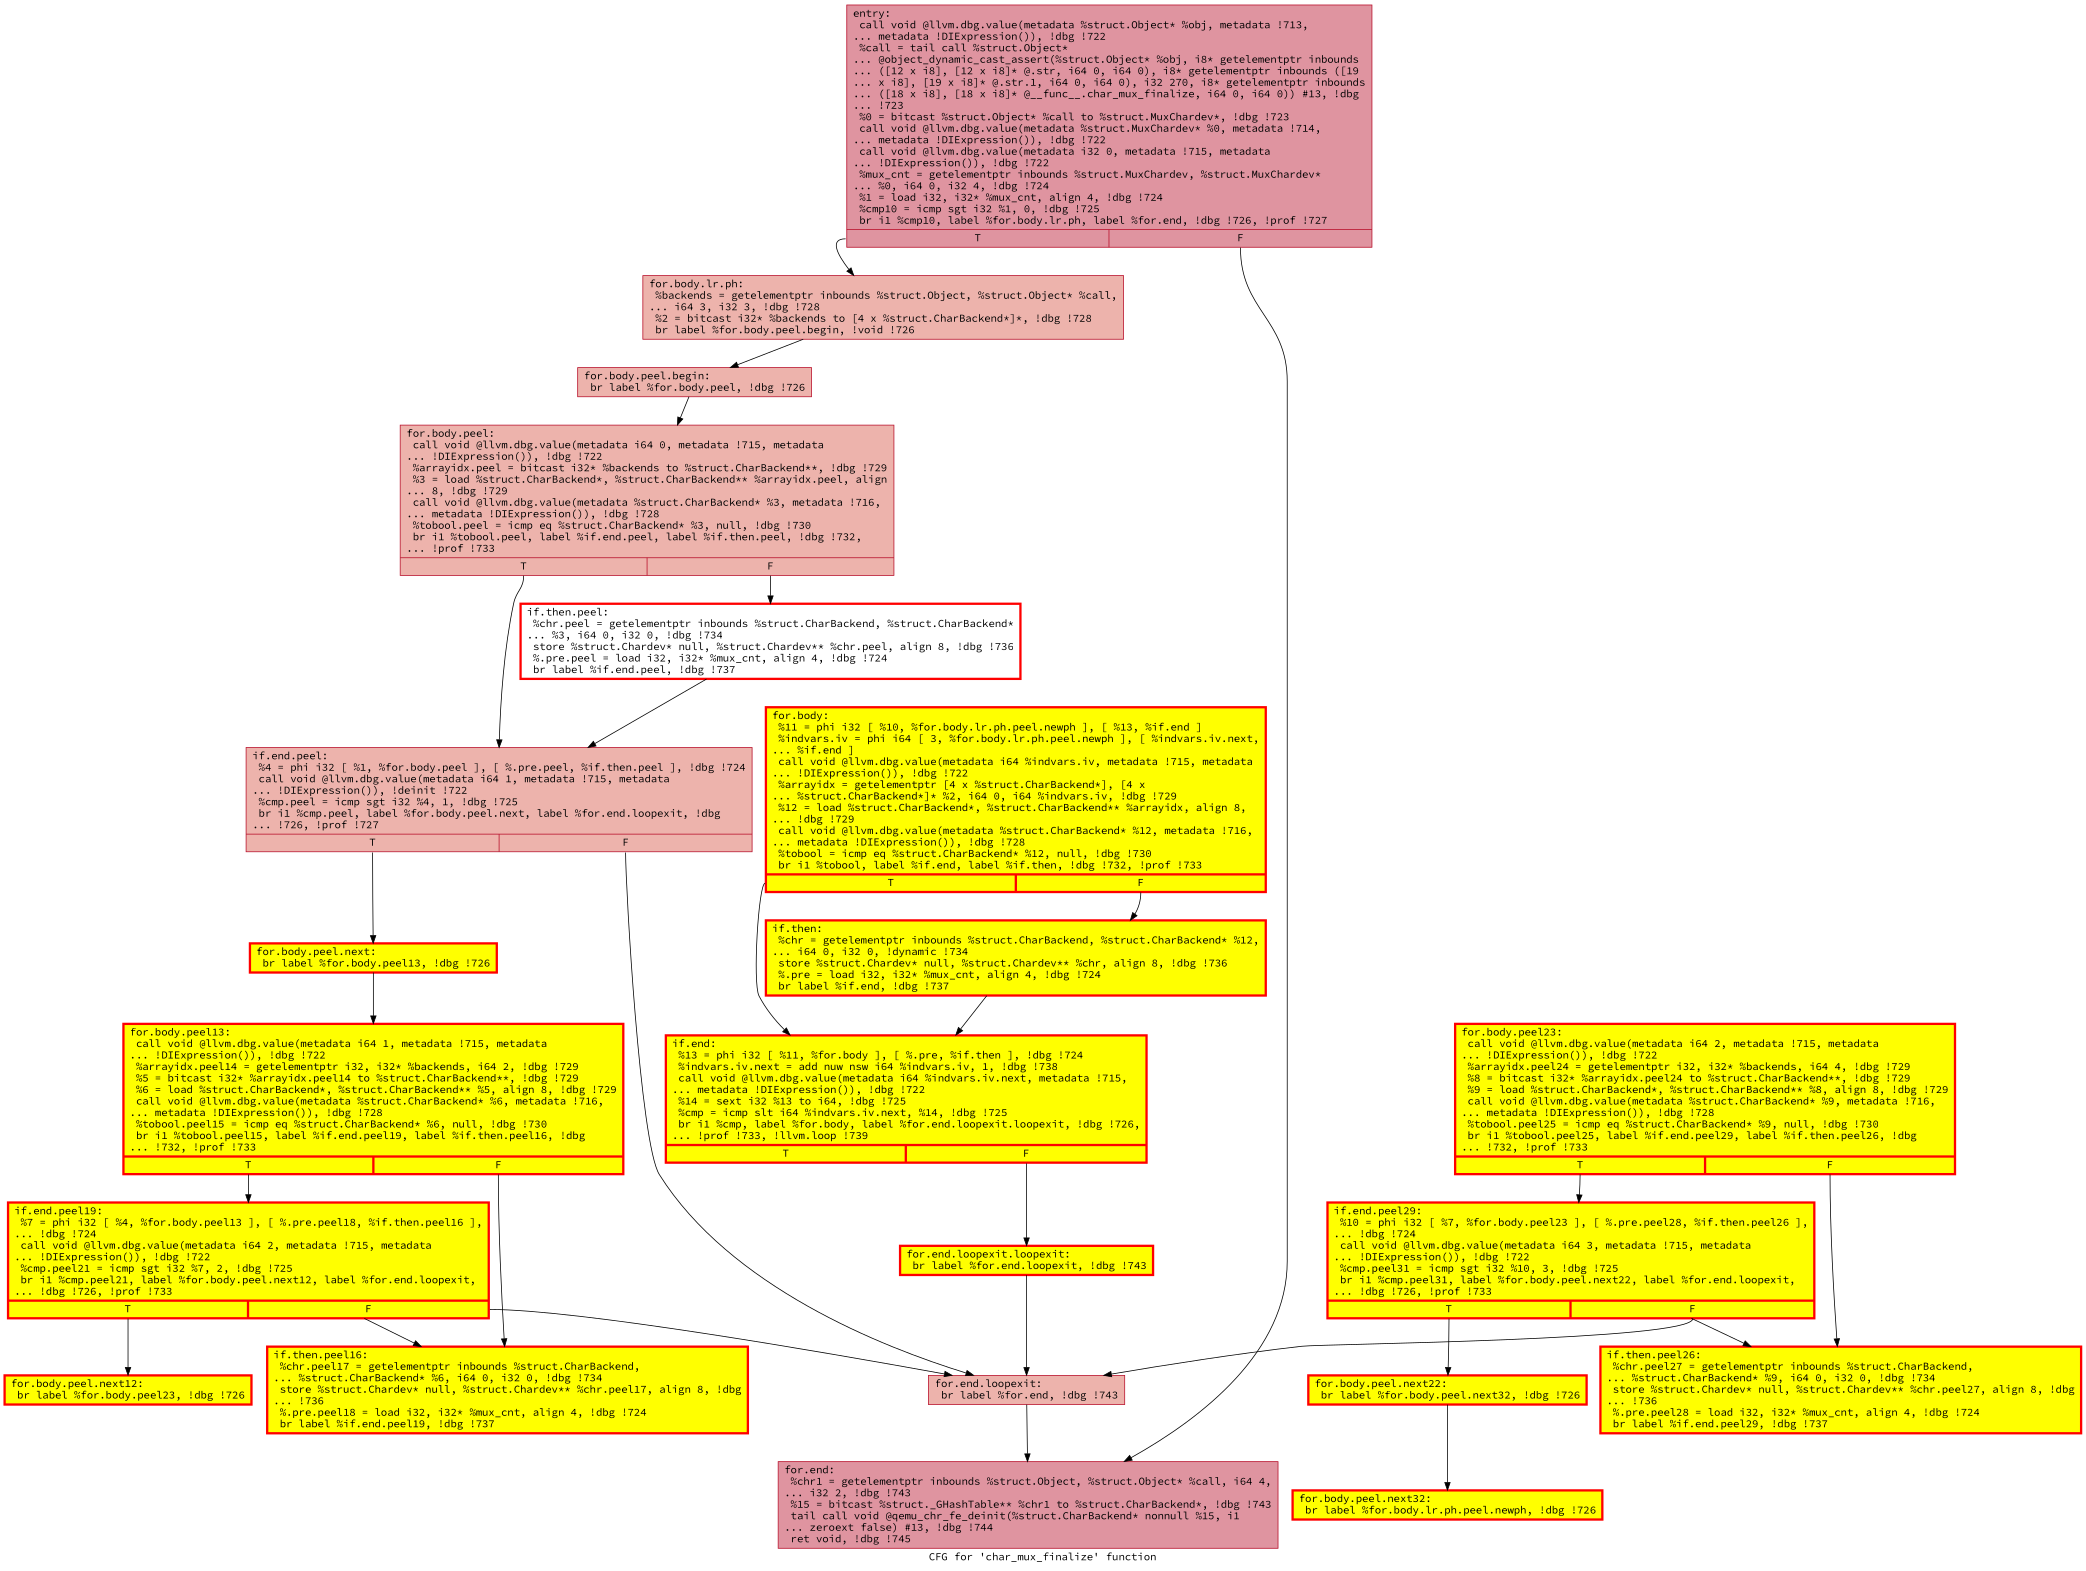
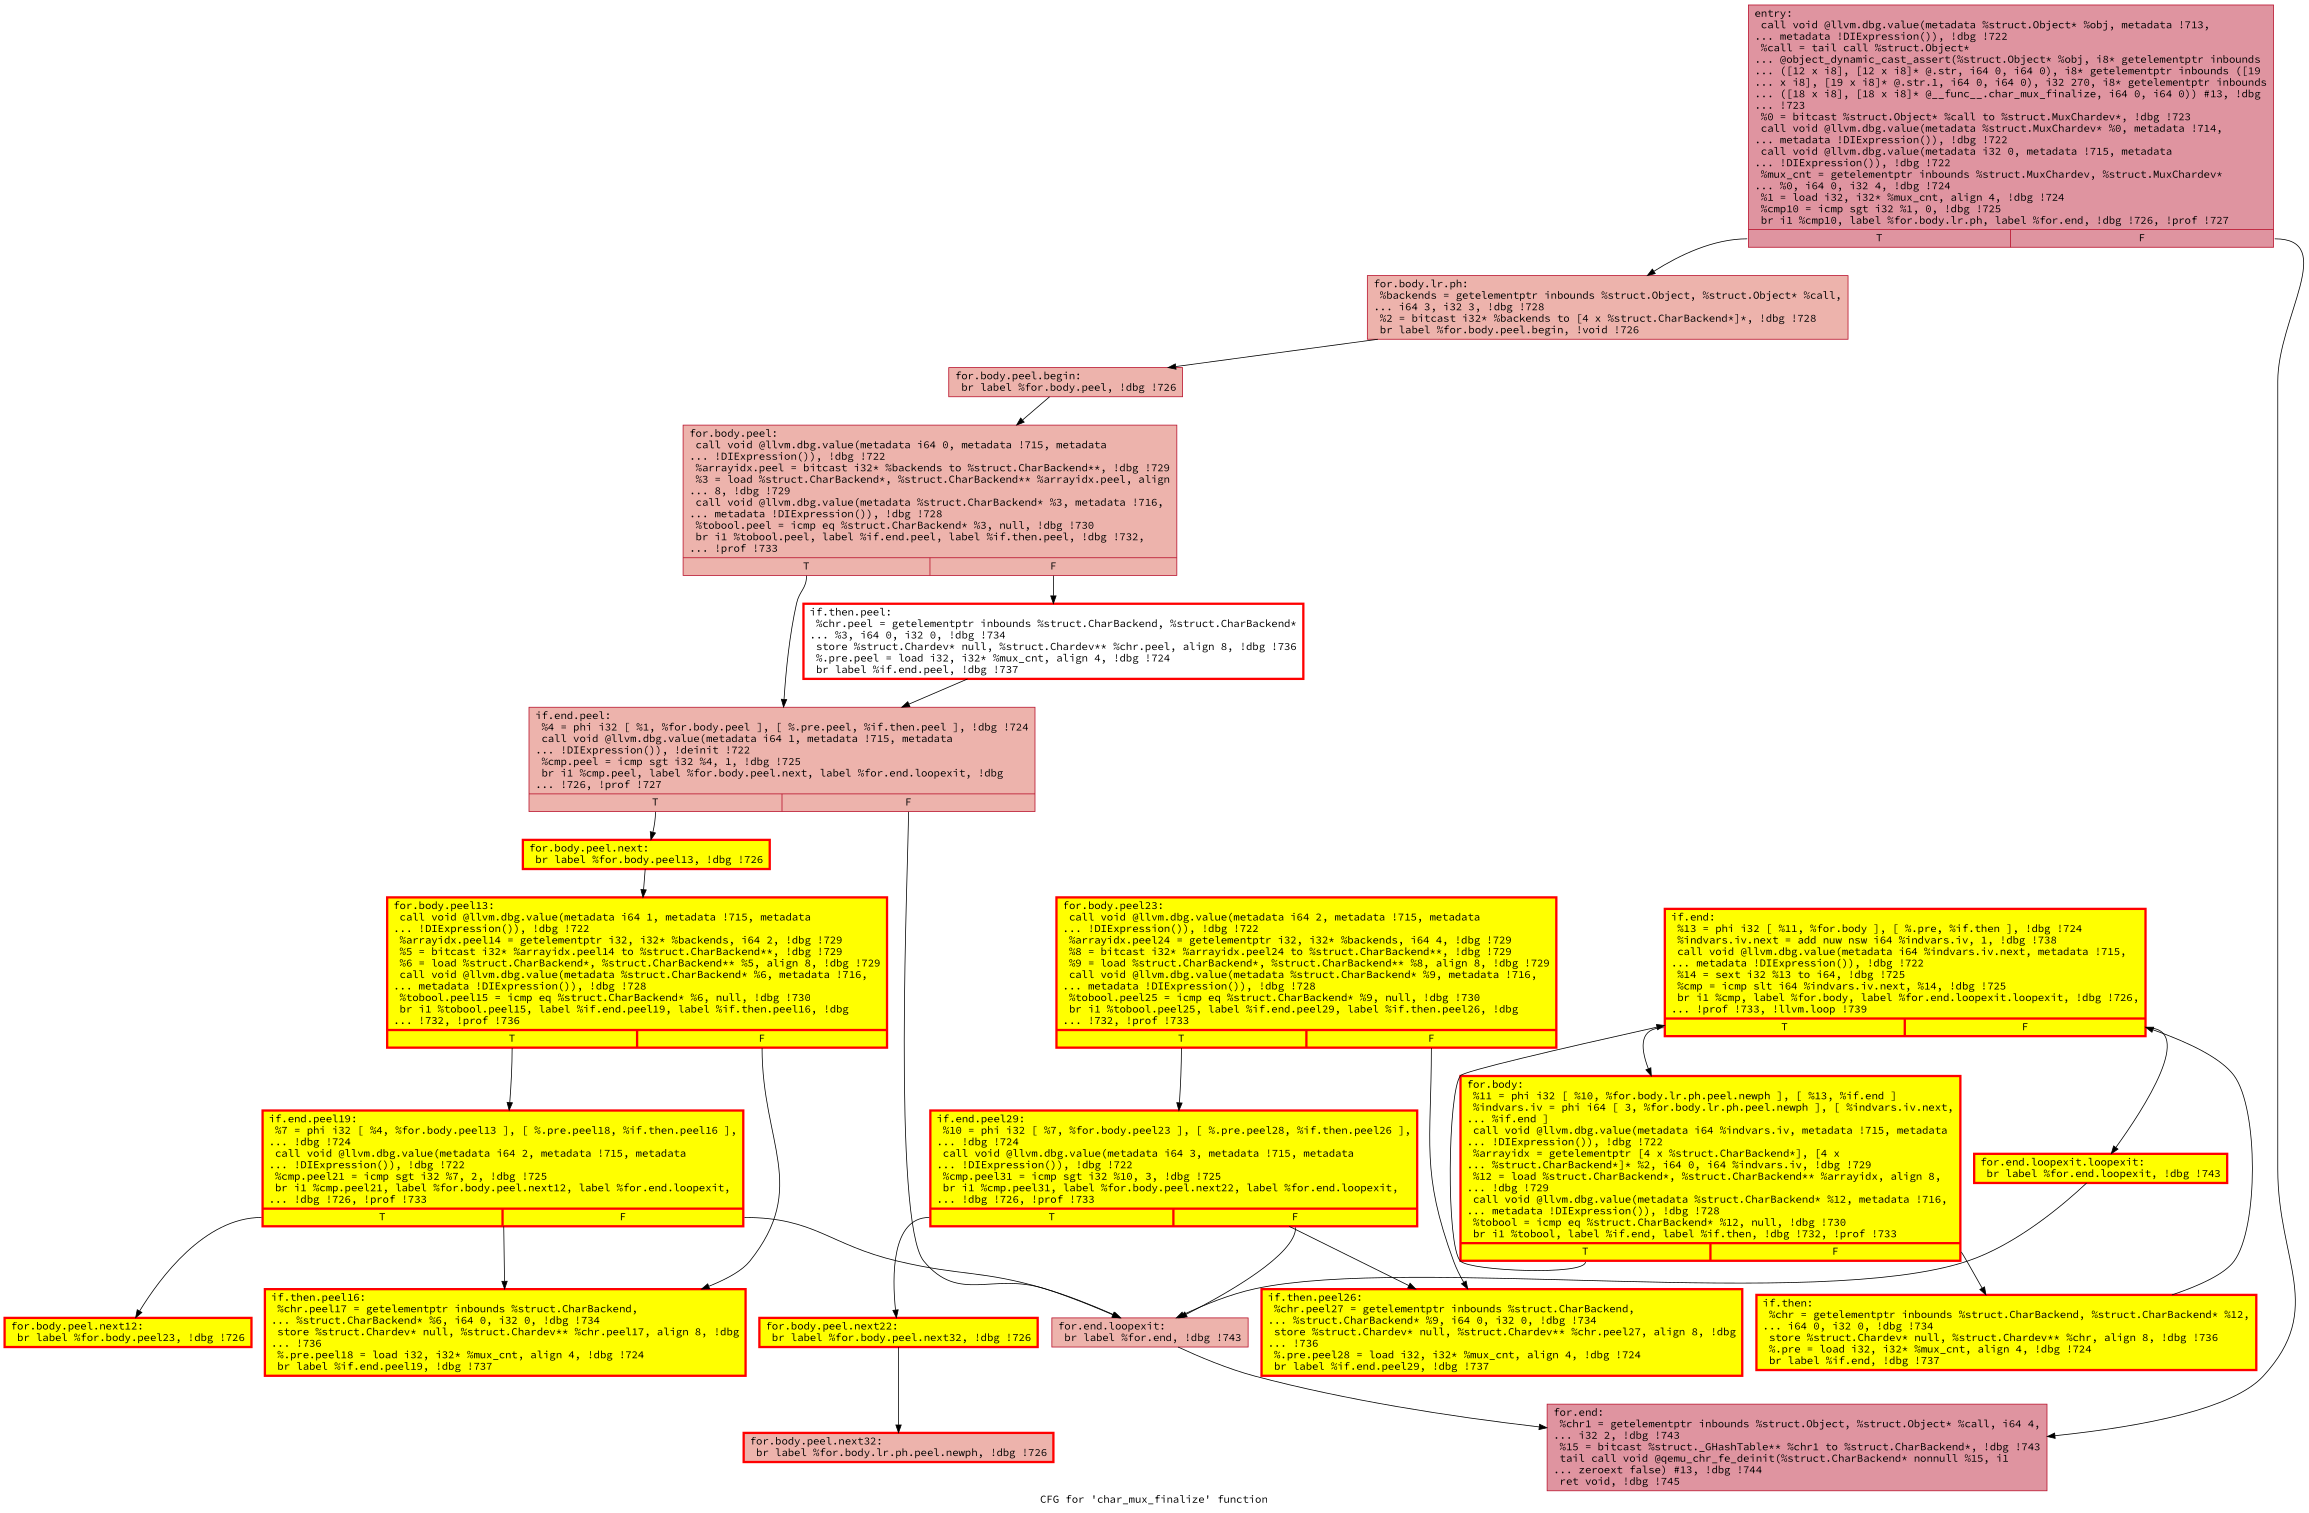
(870, 952) -> (1848, 1326)
none -> (1644, 1042)
(193, 1147) -> (457, 1021)
(1447, 1505) -> (899, 1447)
